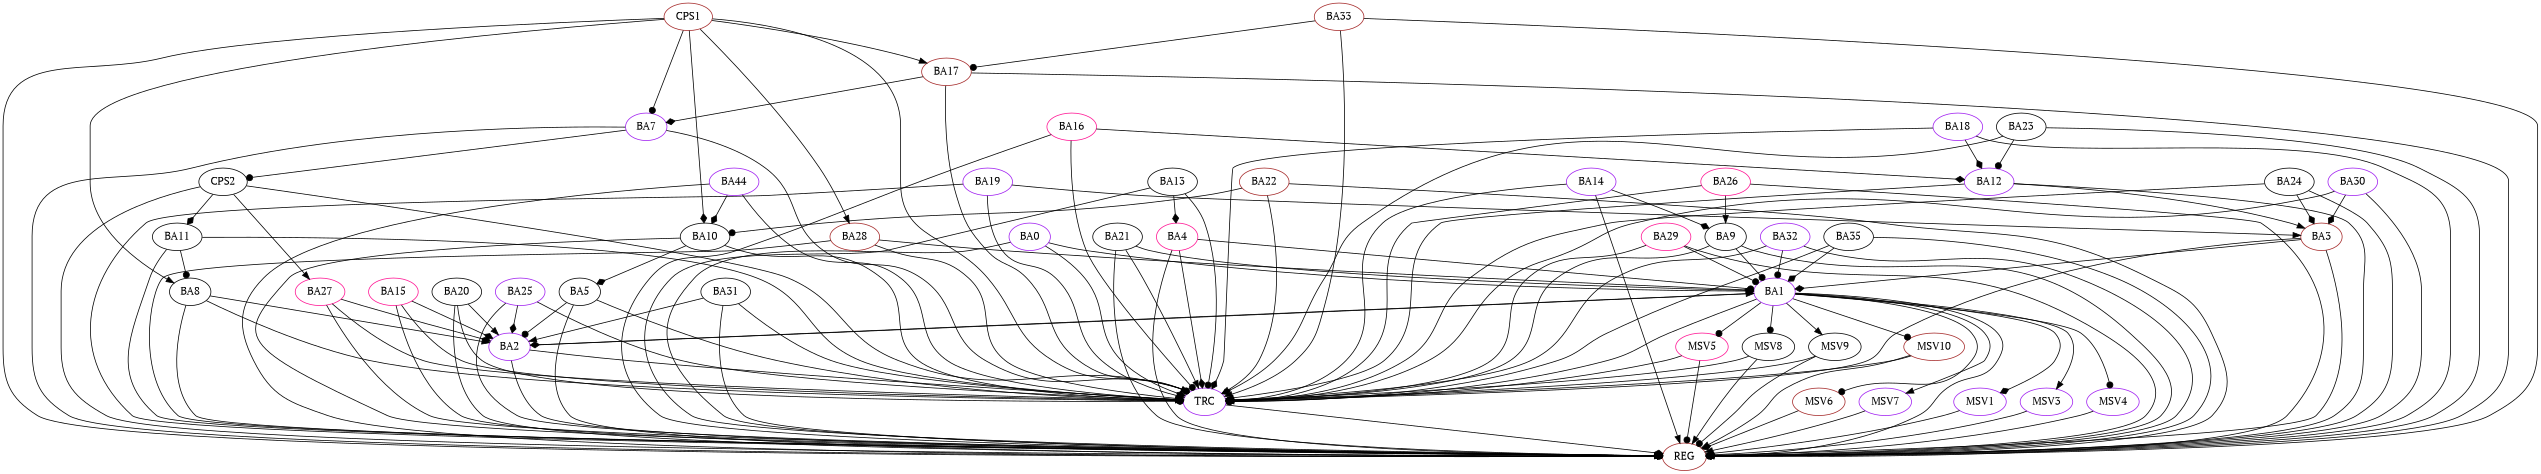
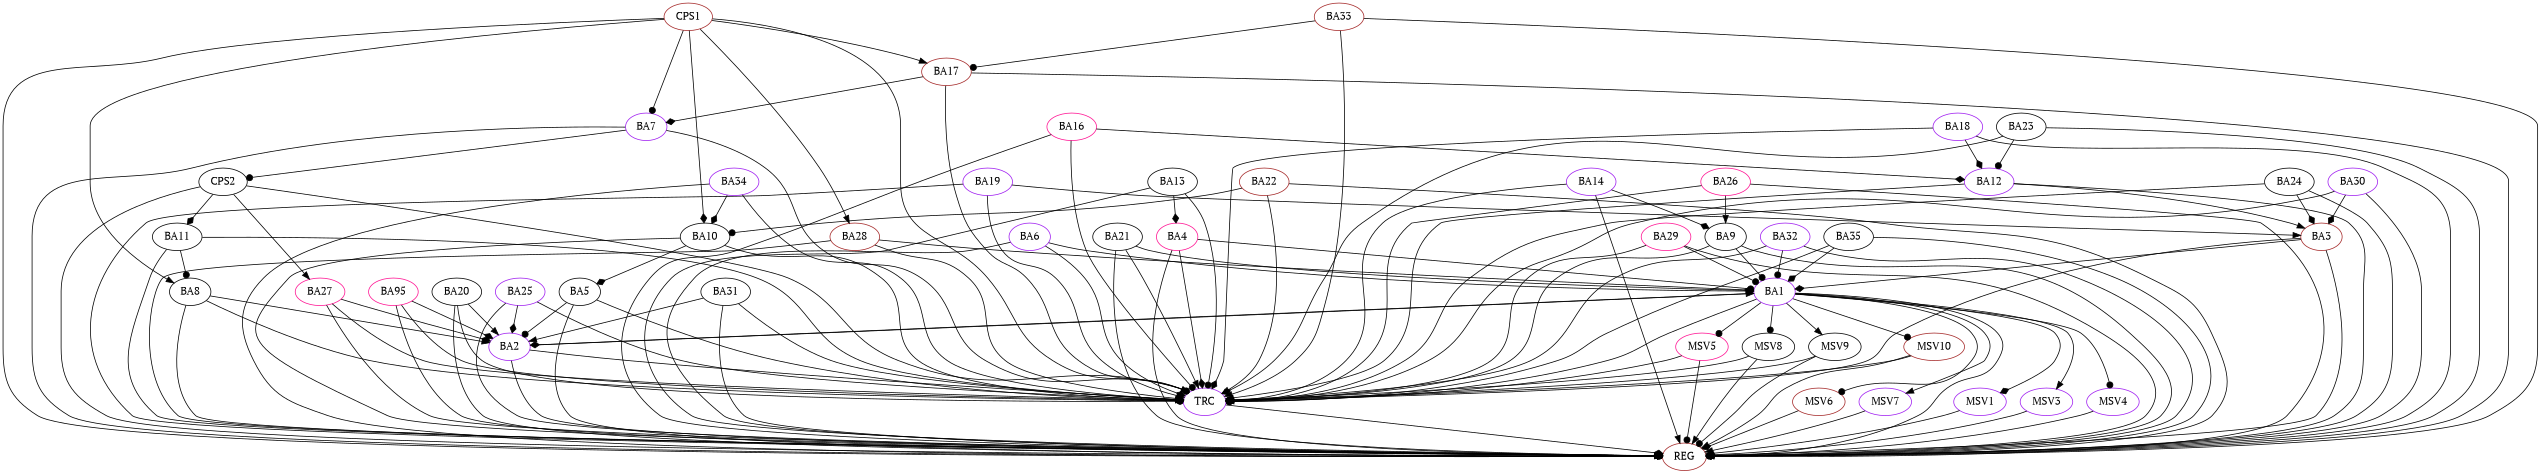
(734, 182) -> (734, 182)
(1030, 237) -> (1030, 237)
(393, 292) -> (393, 292)
